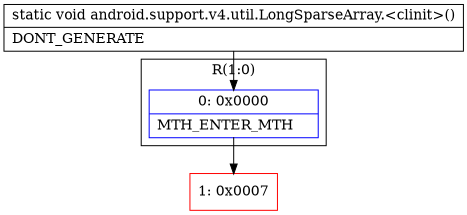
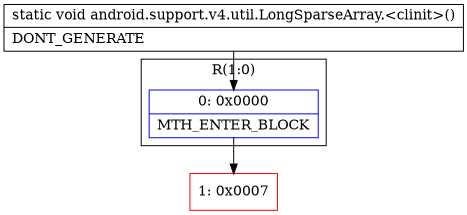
(225, 125) -> (234, 125)
